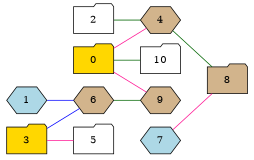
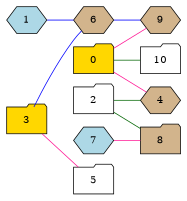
(192, 49) -> (127, 120)
(127, 100) -> (127, 20)
